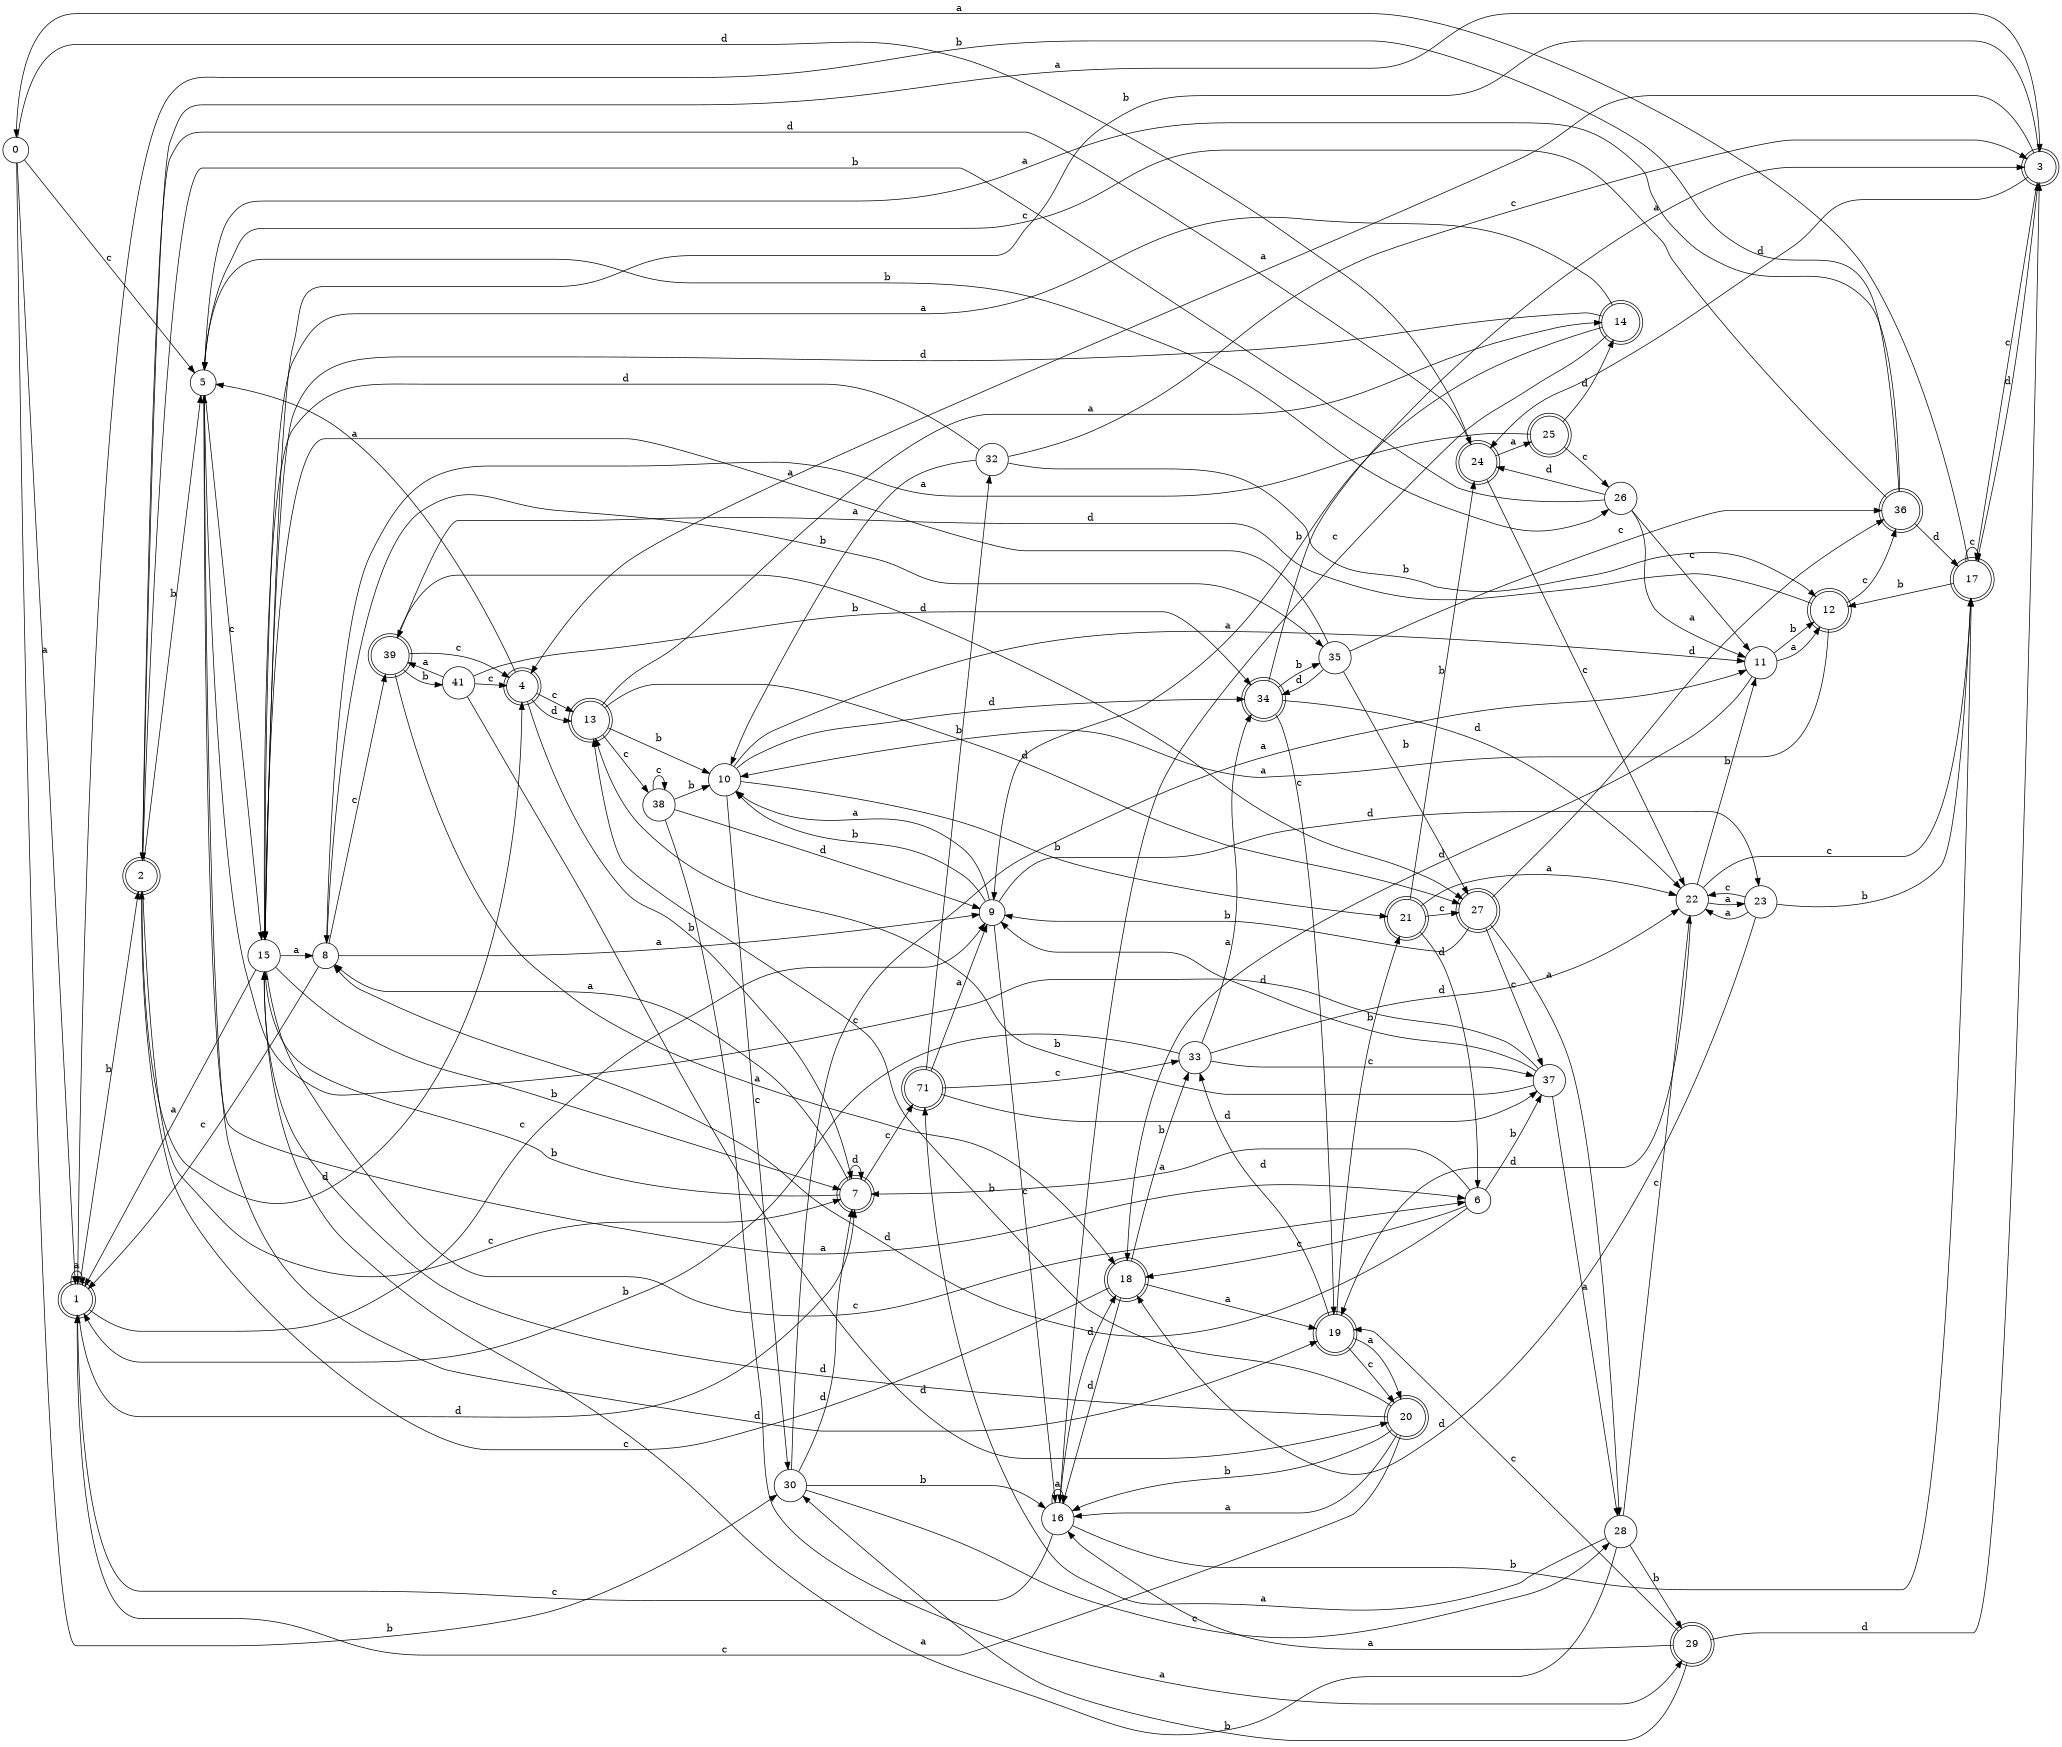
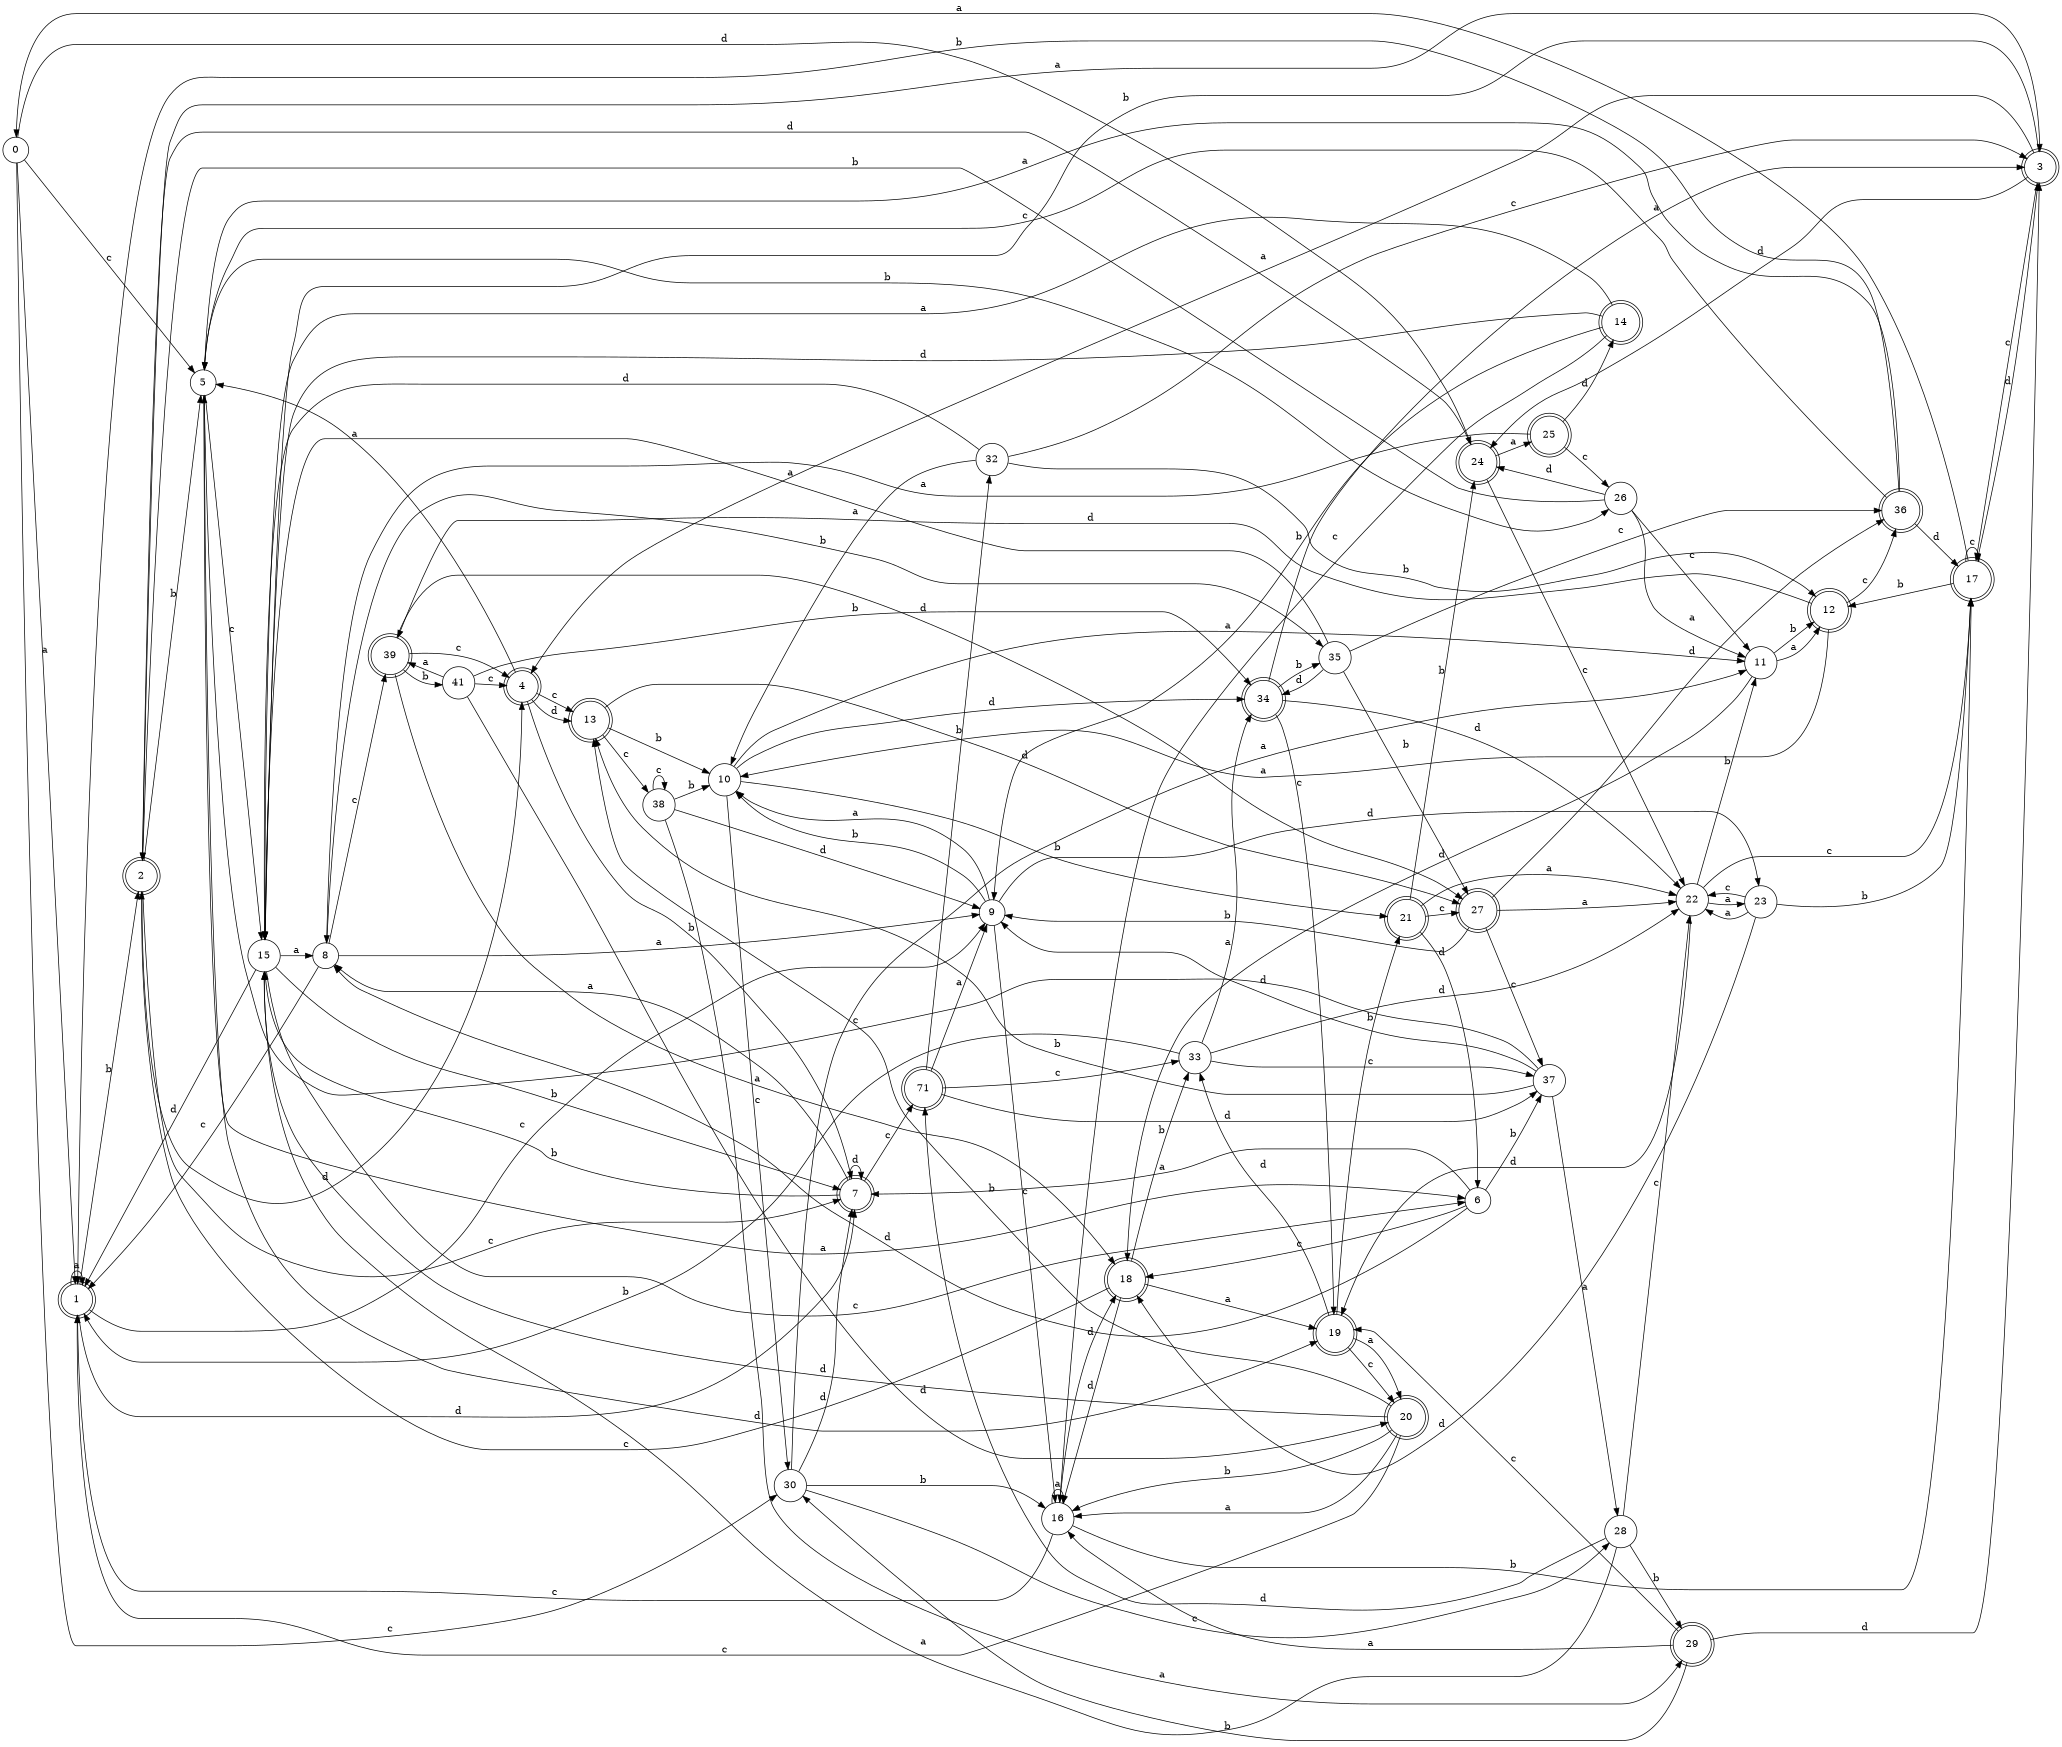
(1054, 414) -> none
(174, 1110) -> (174, 1110)
(1595, 1205) -> (1583, 908)
(1264, 1599) -> (1264, 1599)
(390, 1629) -> (390, 1629)
